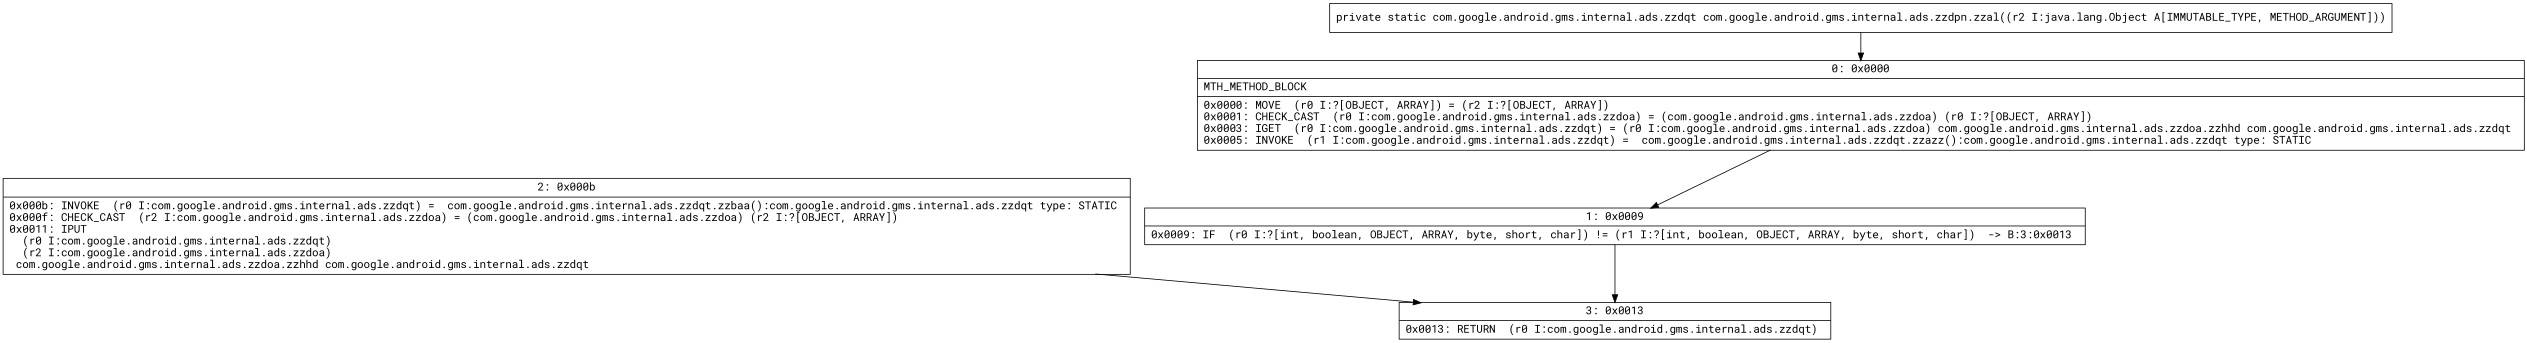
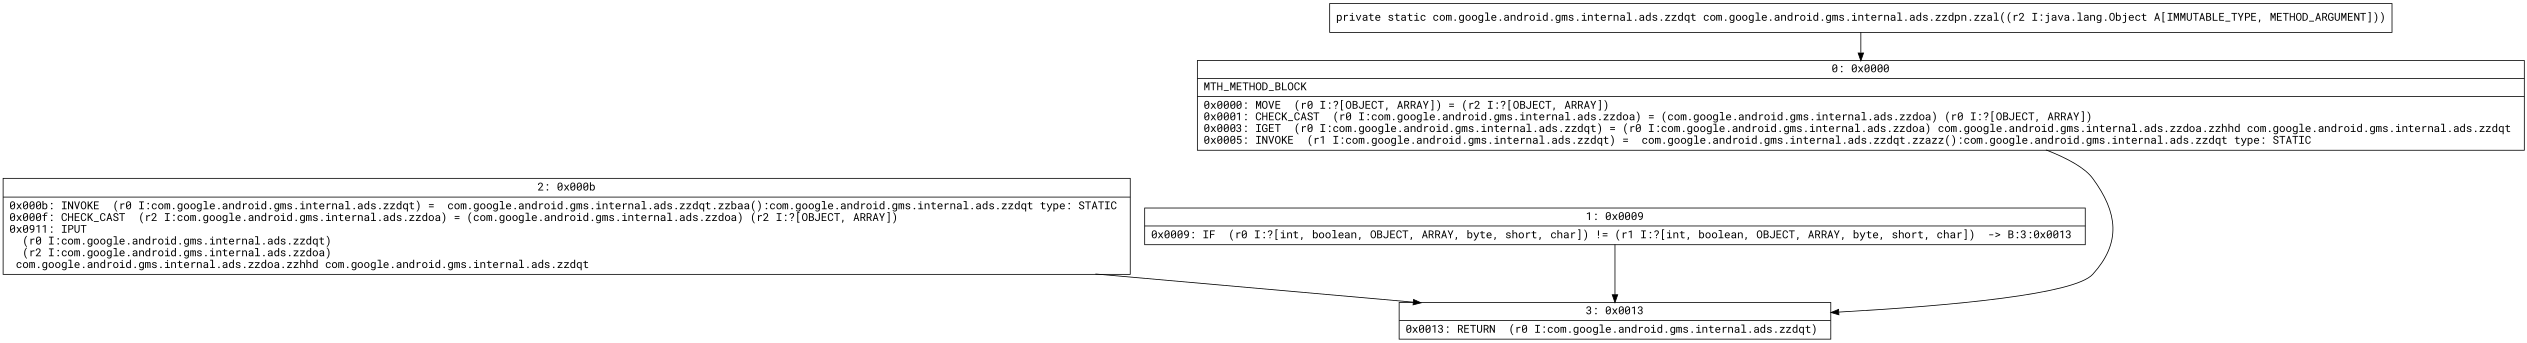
(1714, 177) -> (2048, 291)
(55, 229) -> (55, 229)
